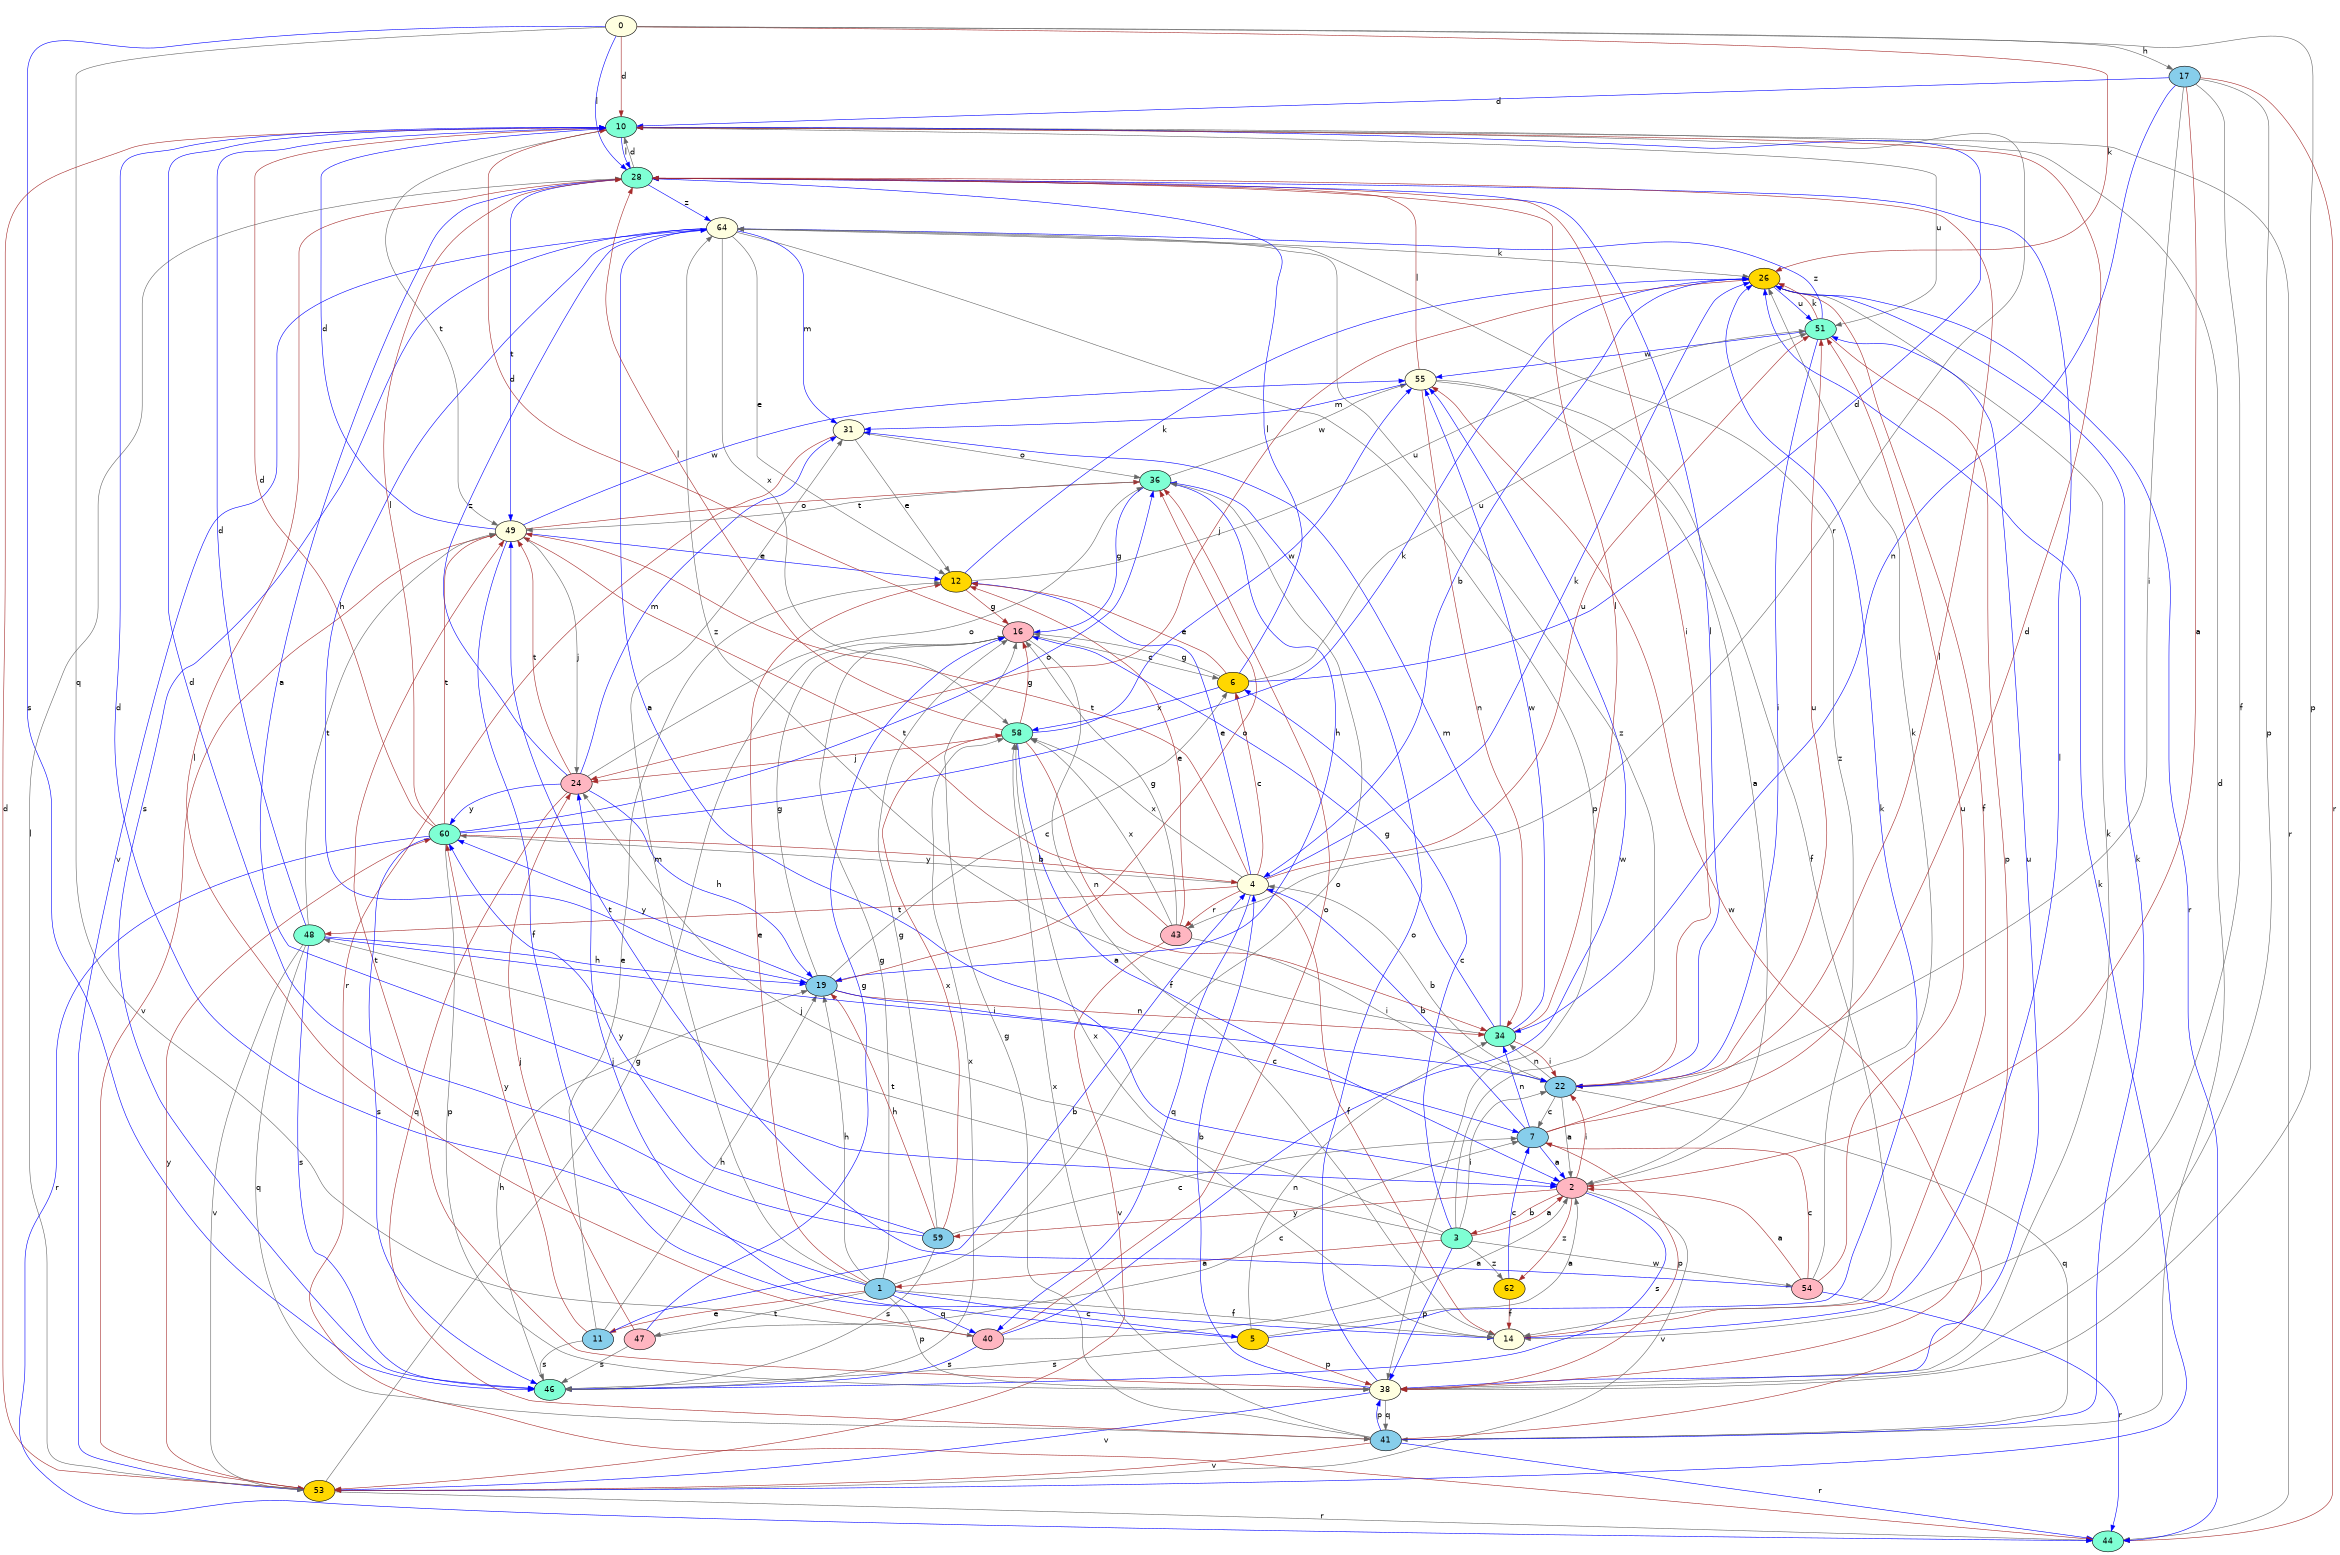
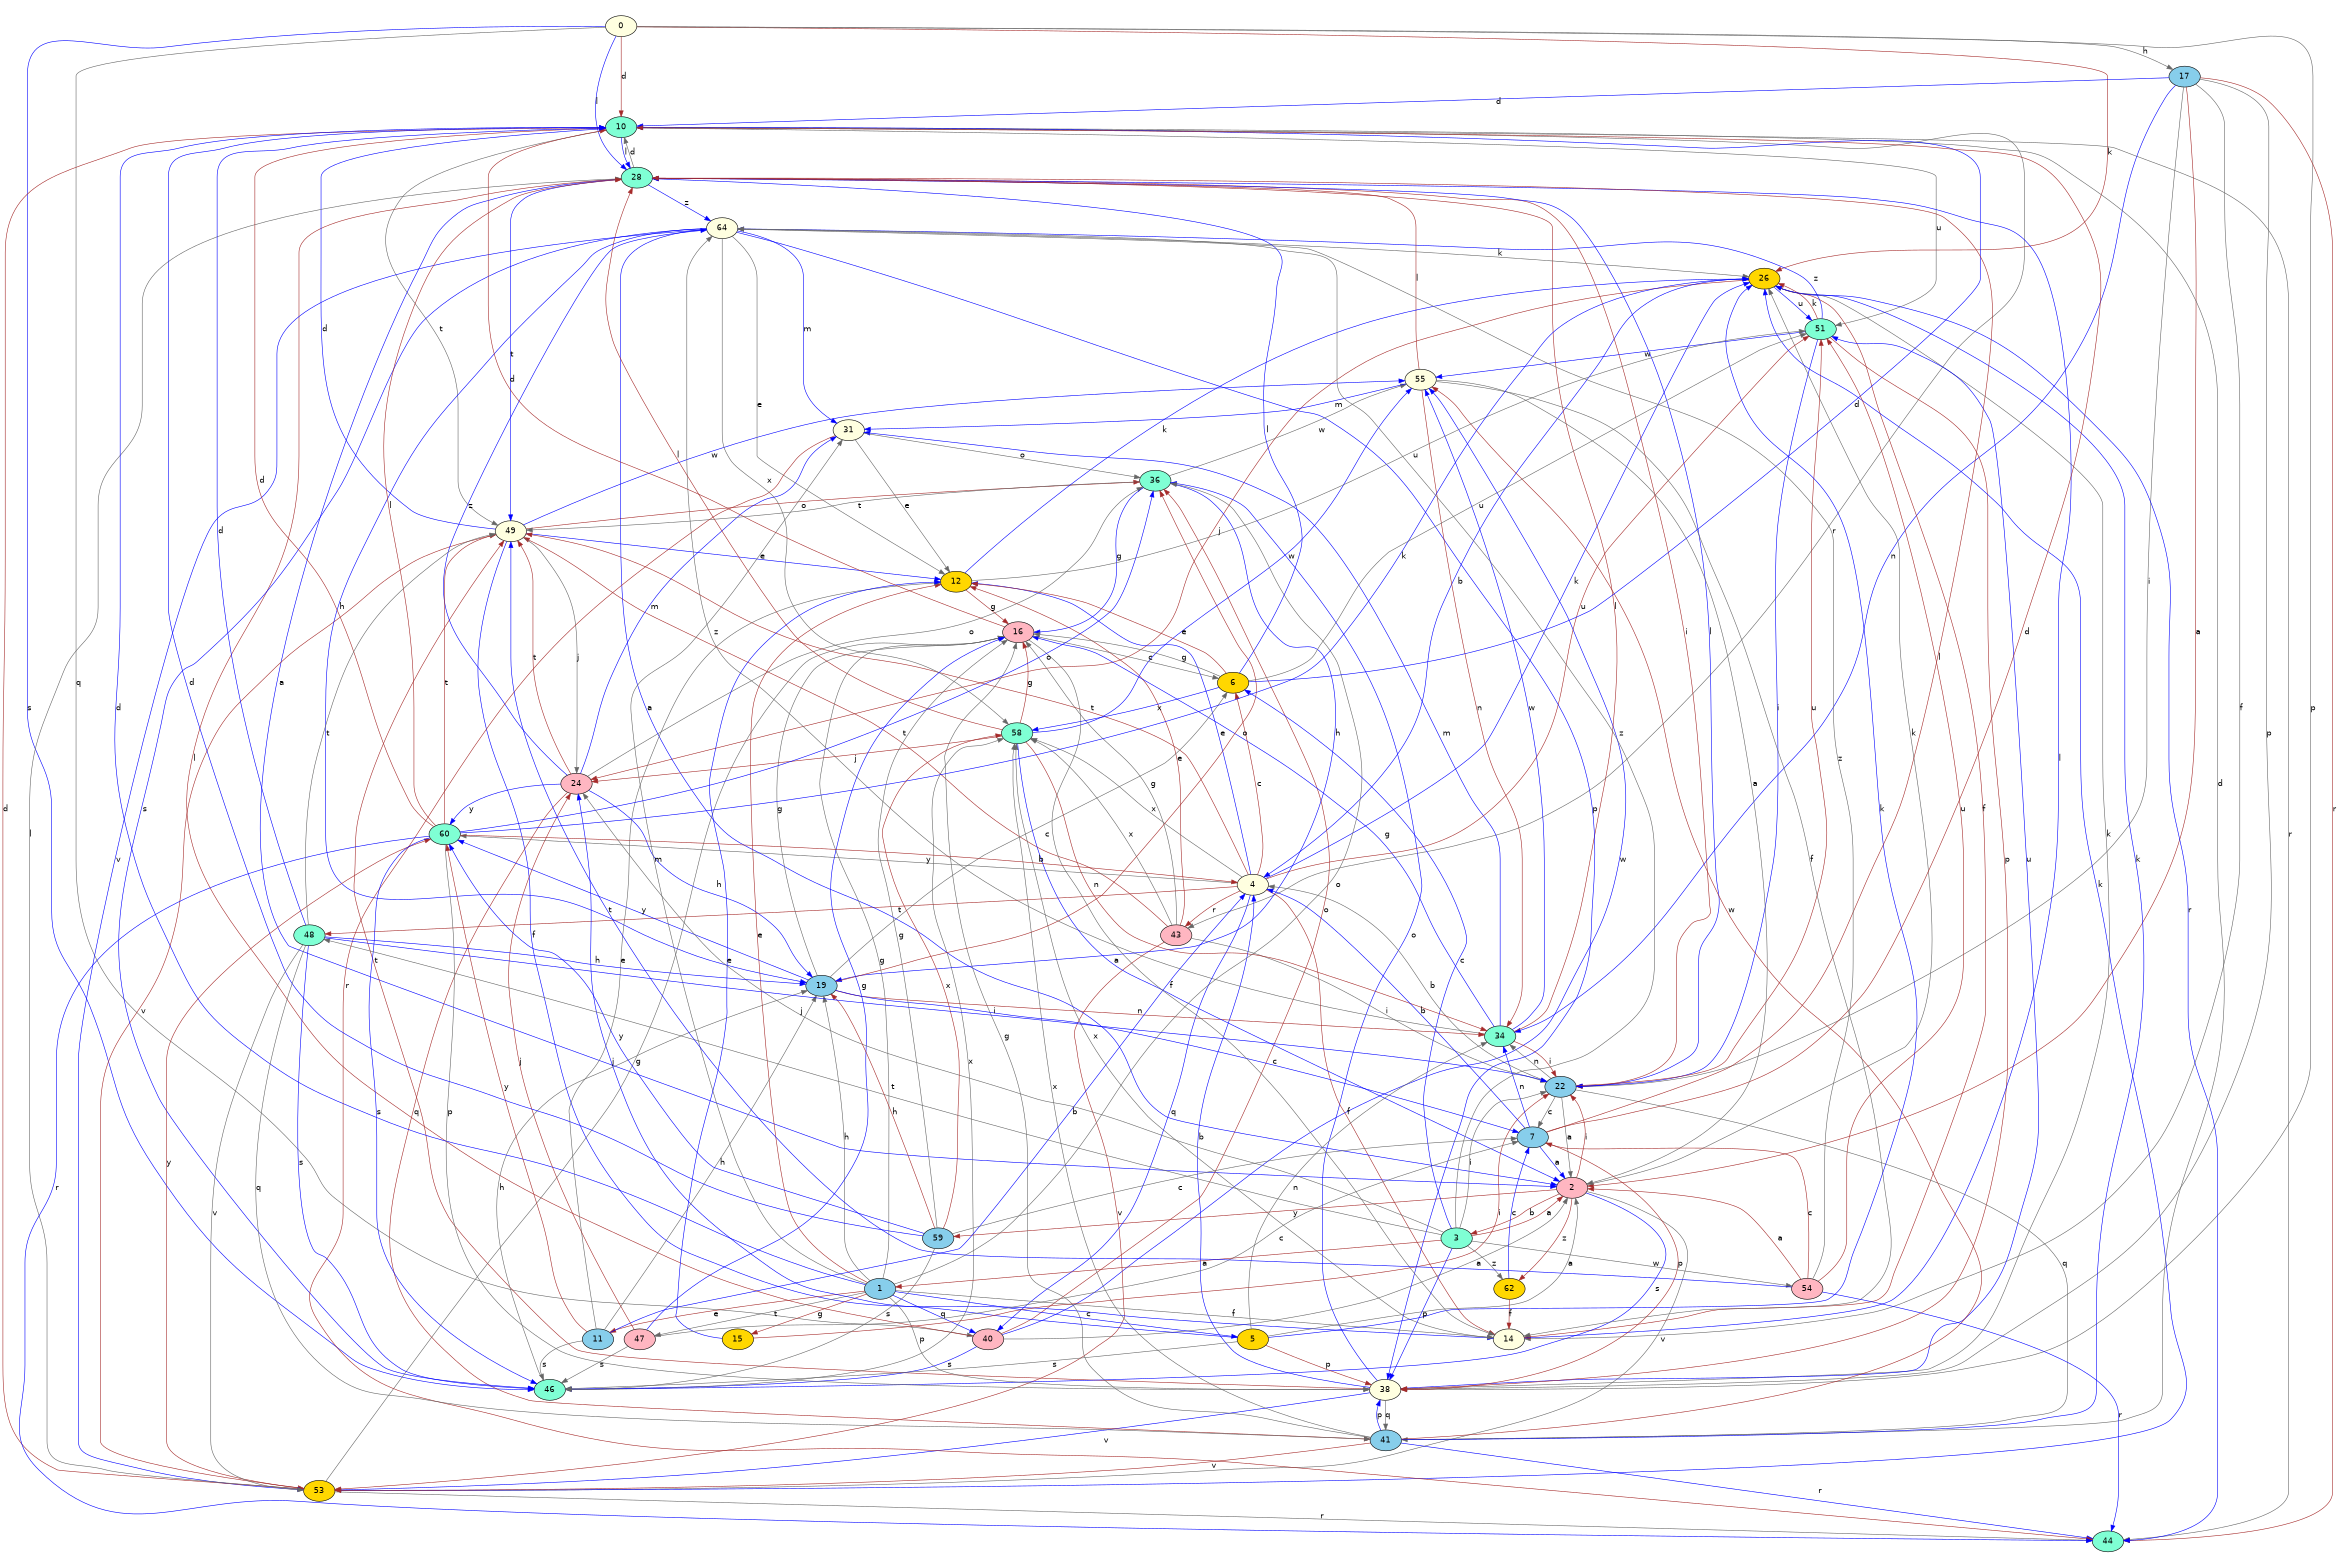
(1489, 603) -> (1489, 603)
none -> (738, 1339)
